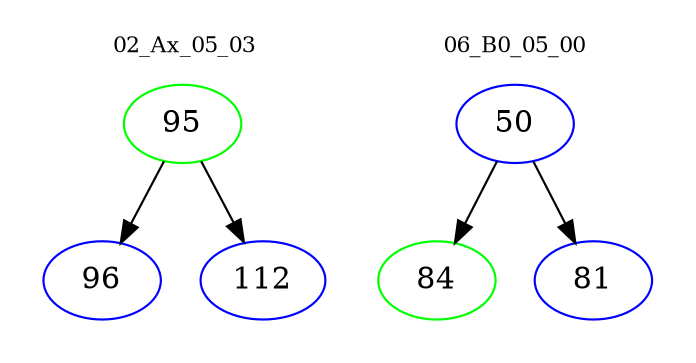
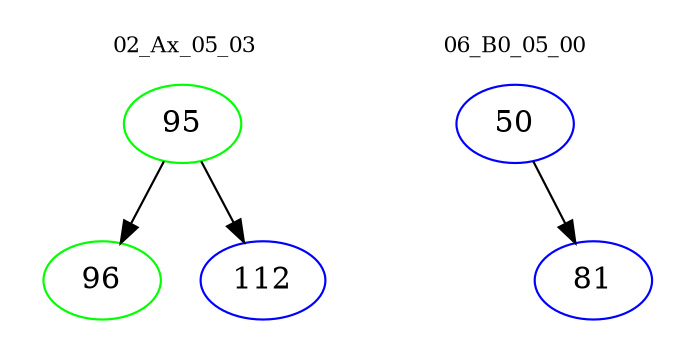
(102, 280) -> (102, 280)
(437, 280) -> none
